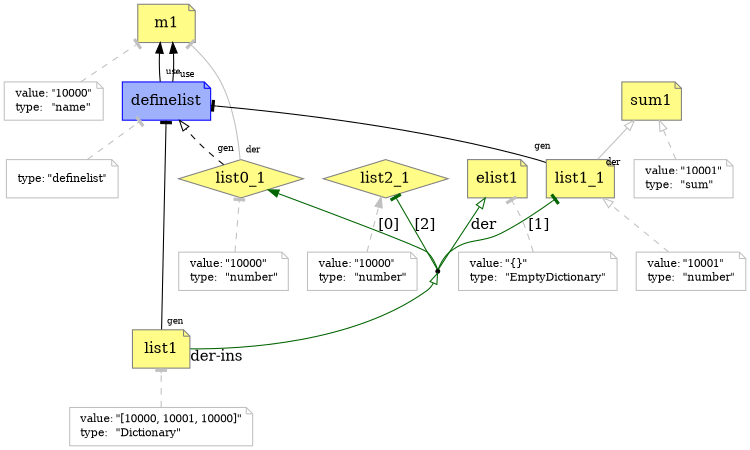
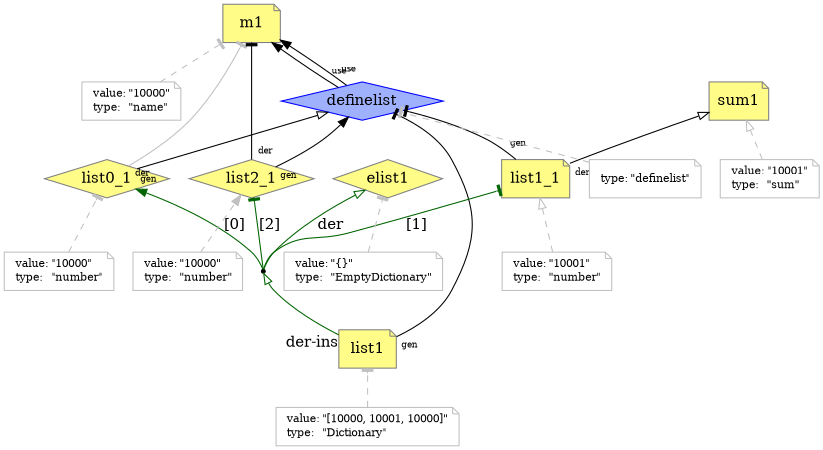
(166, 101) -> (362, 101)
none -> (252, 104)
(612, 144) -> (634, 139)
(204, 148) -> (227, 142)
none -> (310, 148)
(497, 179) -> (388, 179)
